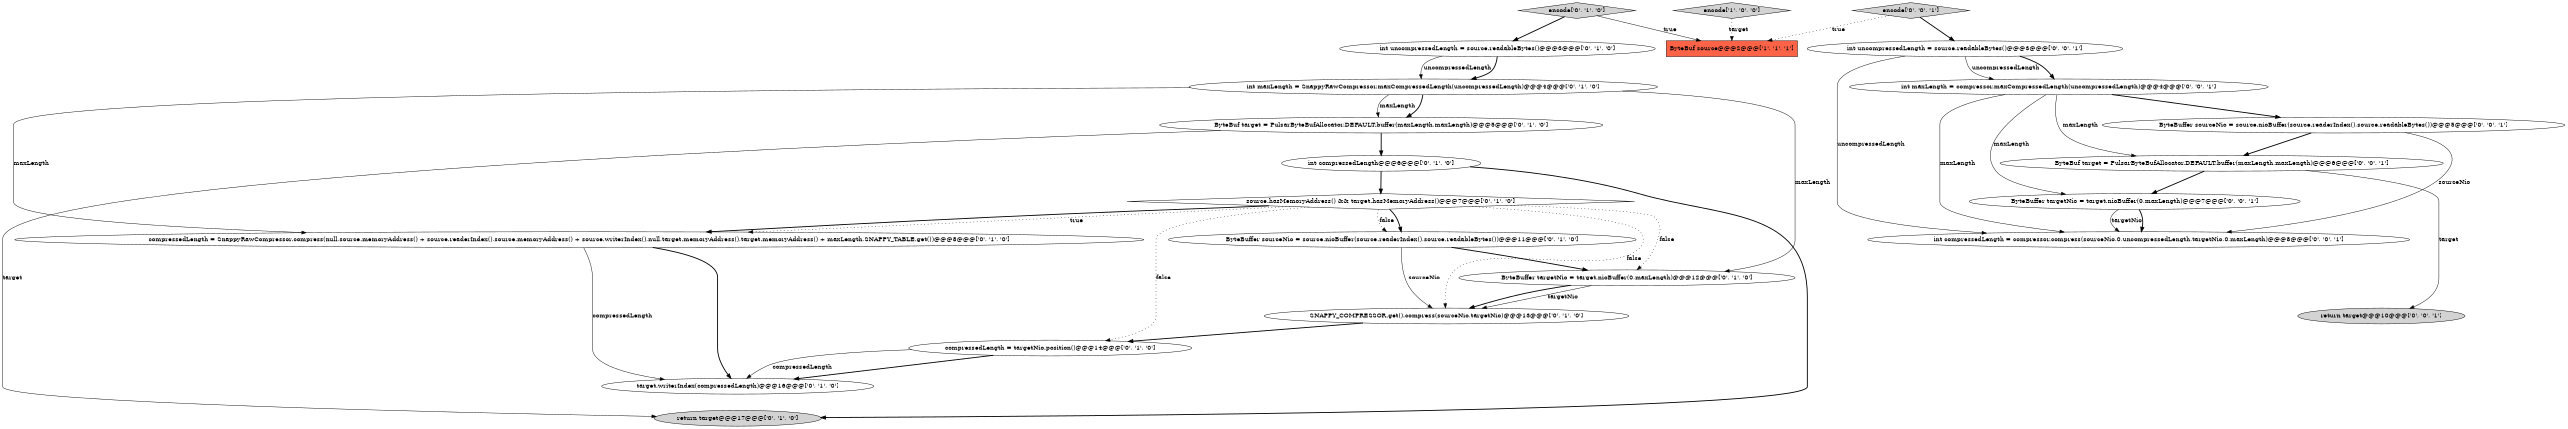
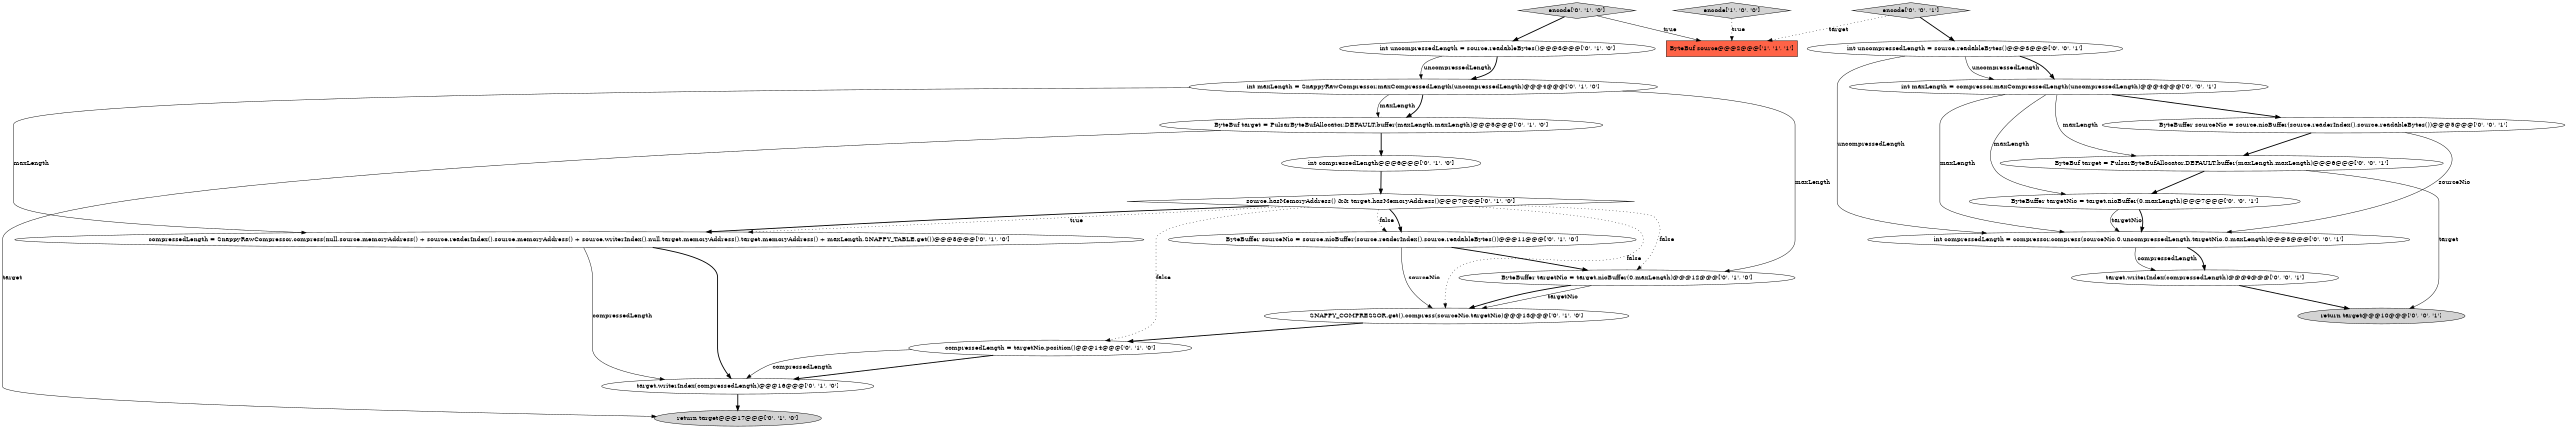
(1739, 30) -> (1739, 30)
(1839, 30) -> (1839, 30)
none -> (2205, 278)
(1557, 407) -> (738, 400)
